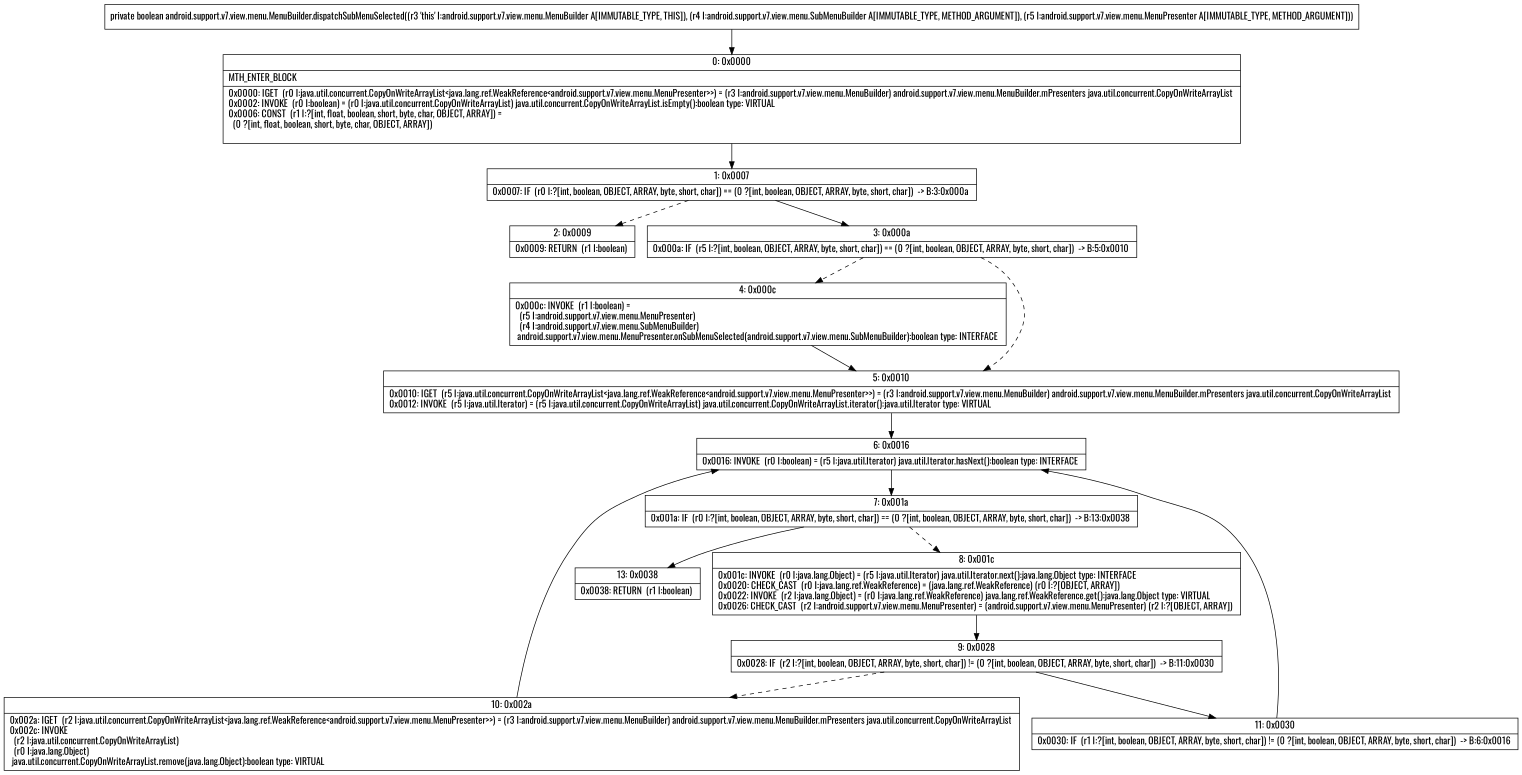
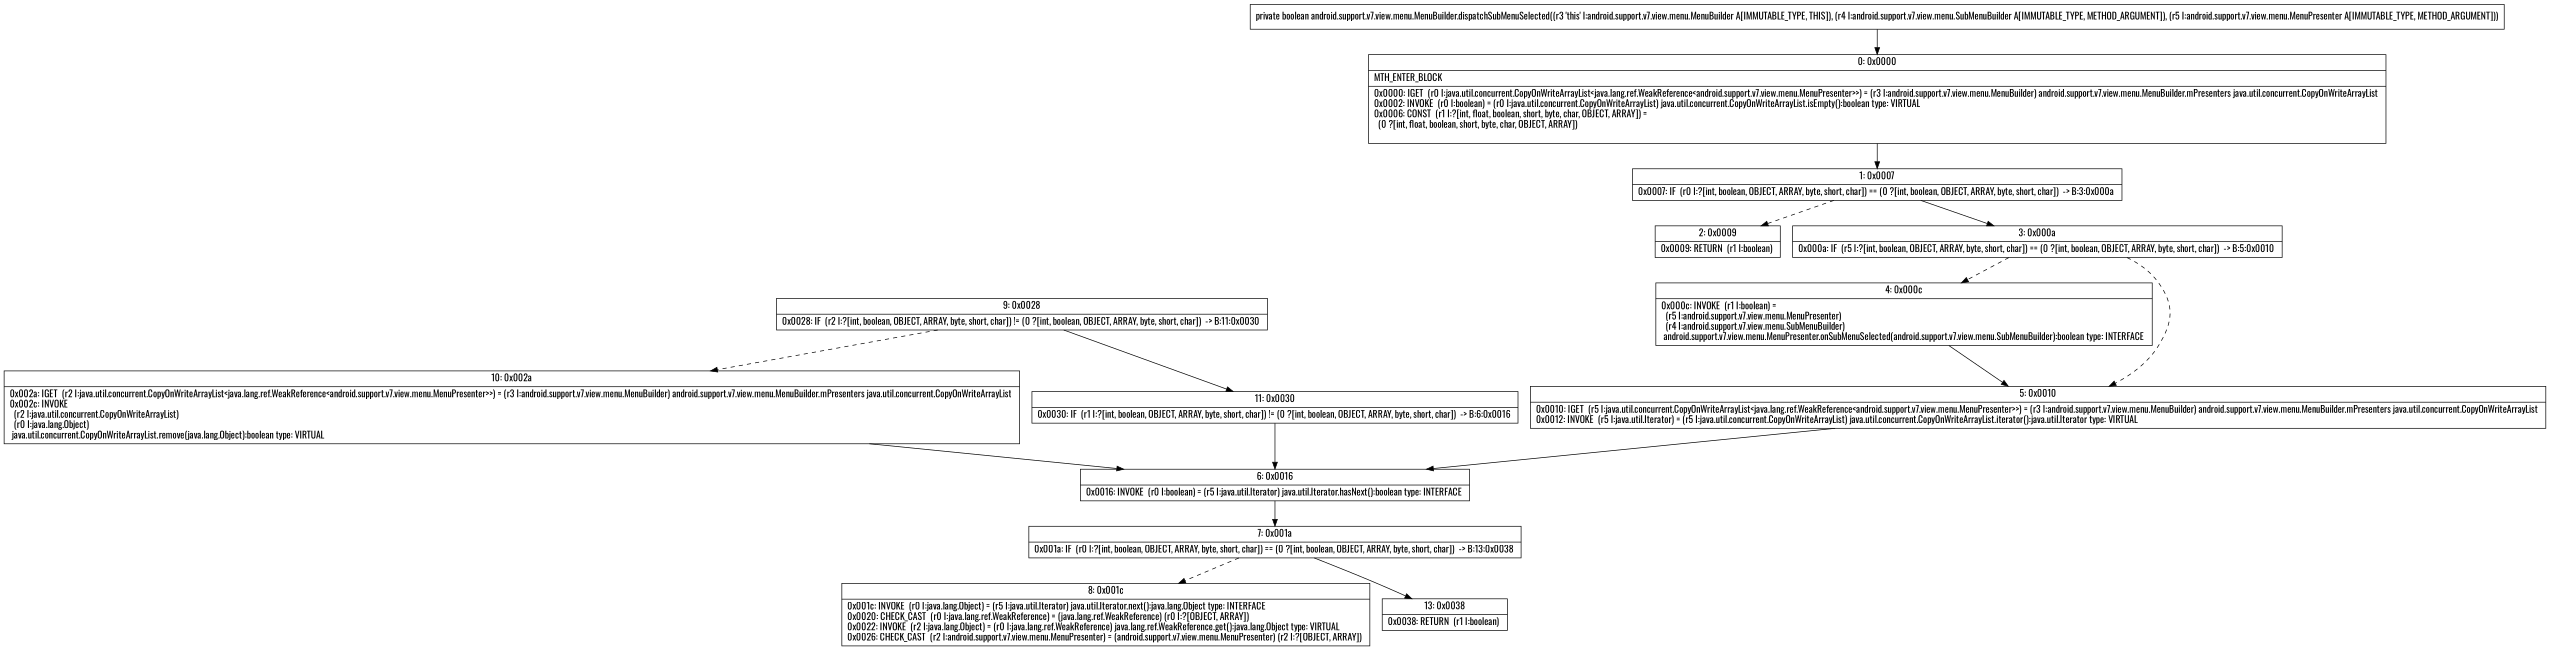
(977, 624) -> none
